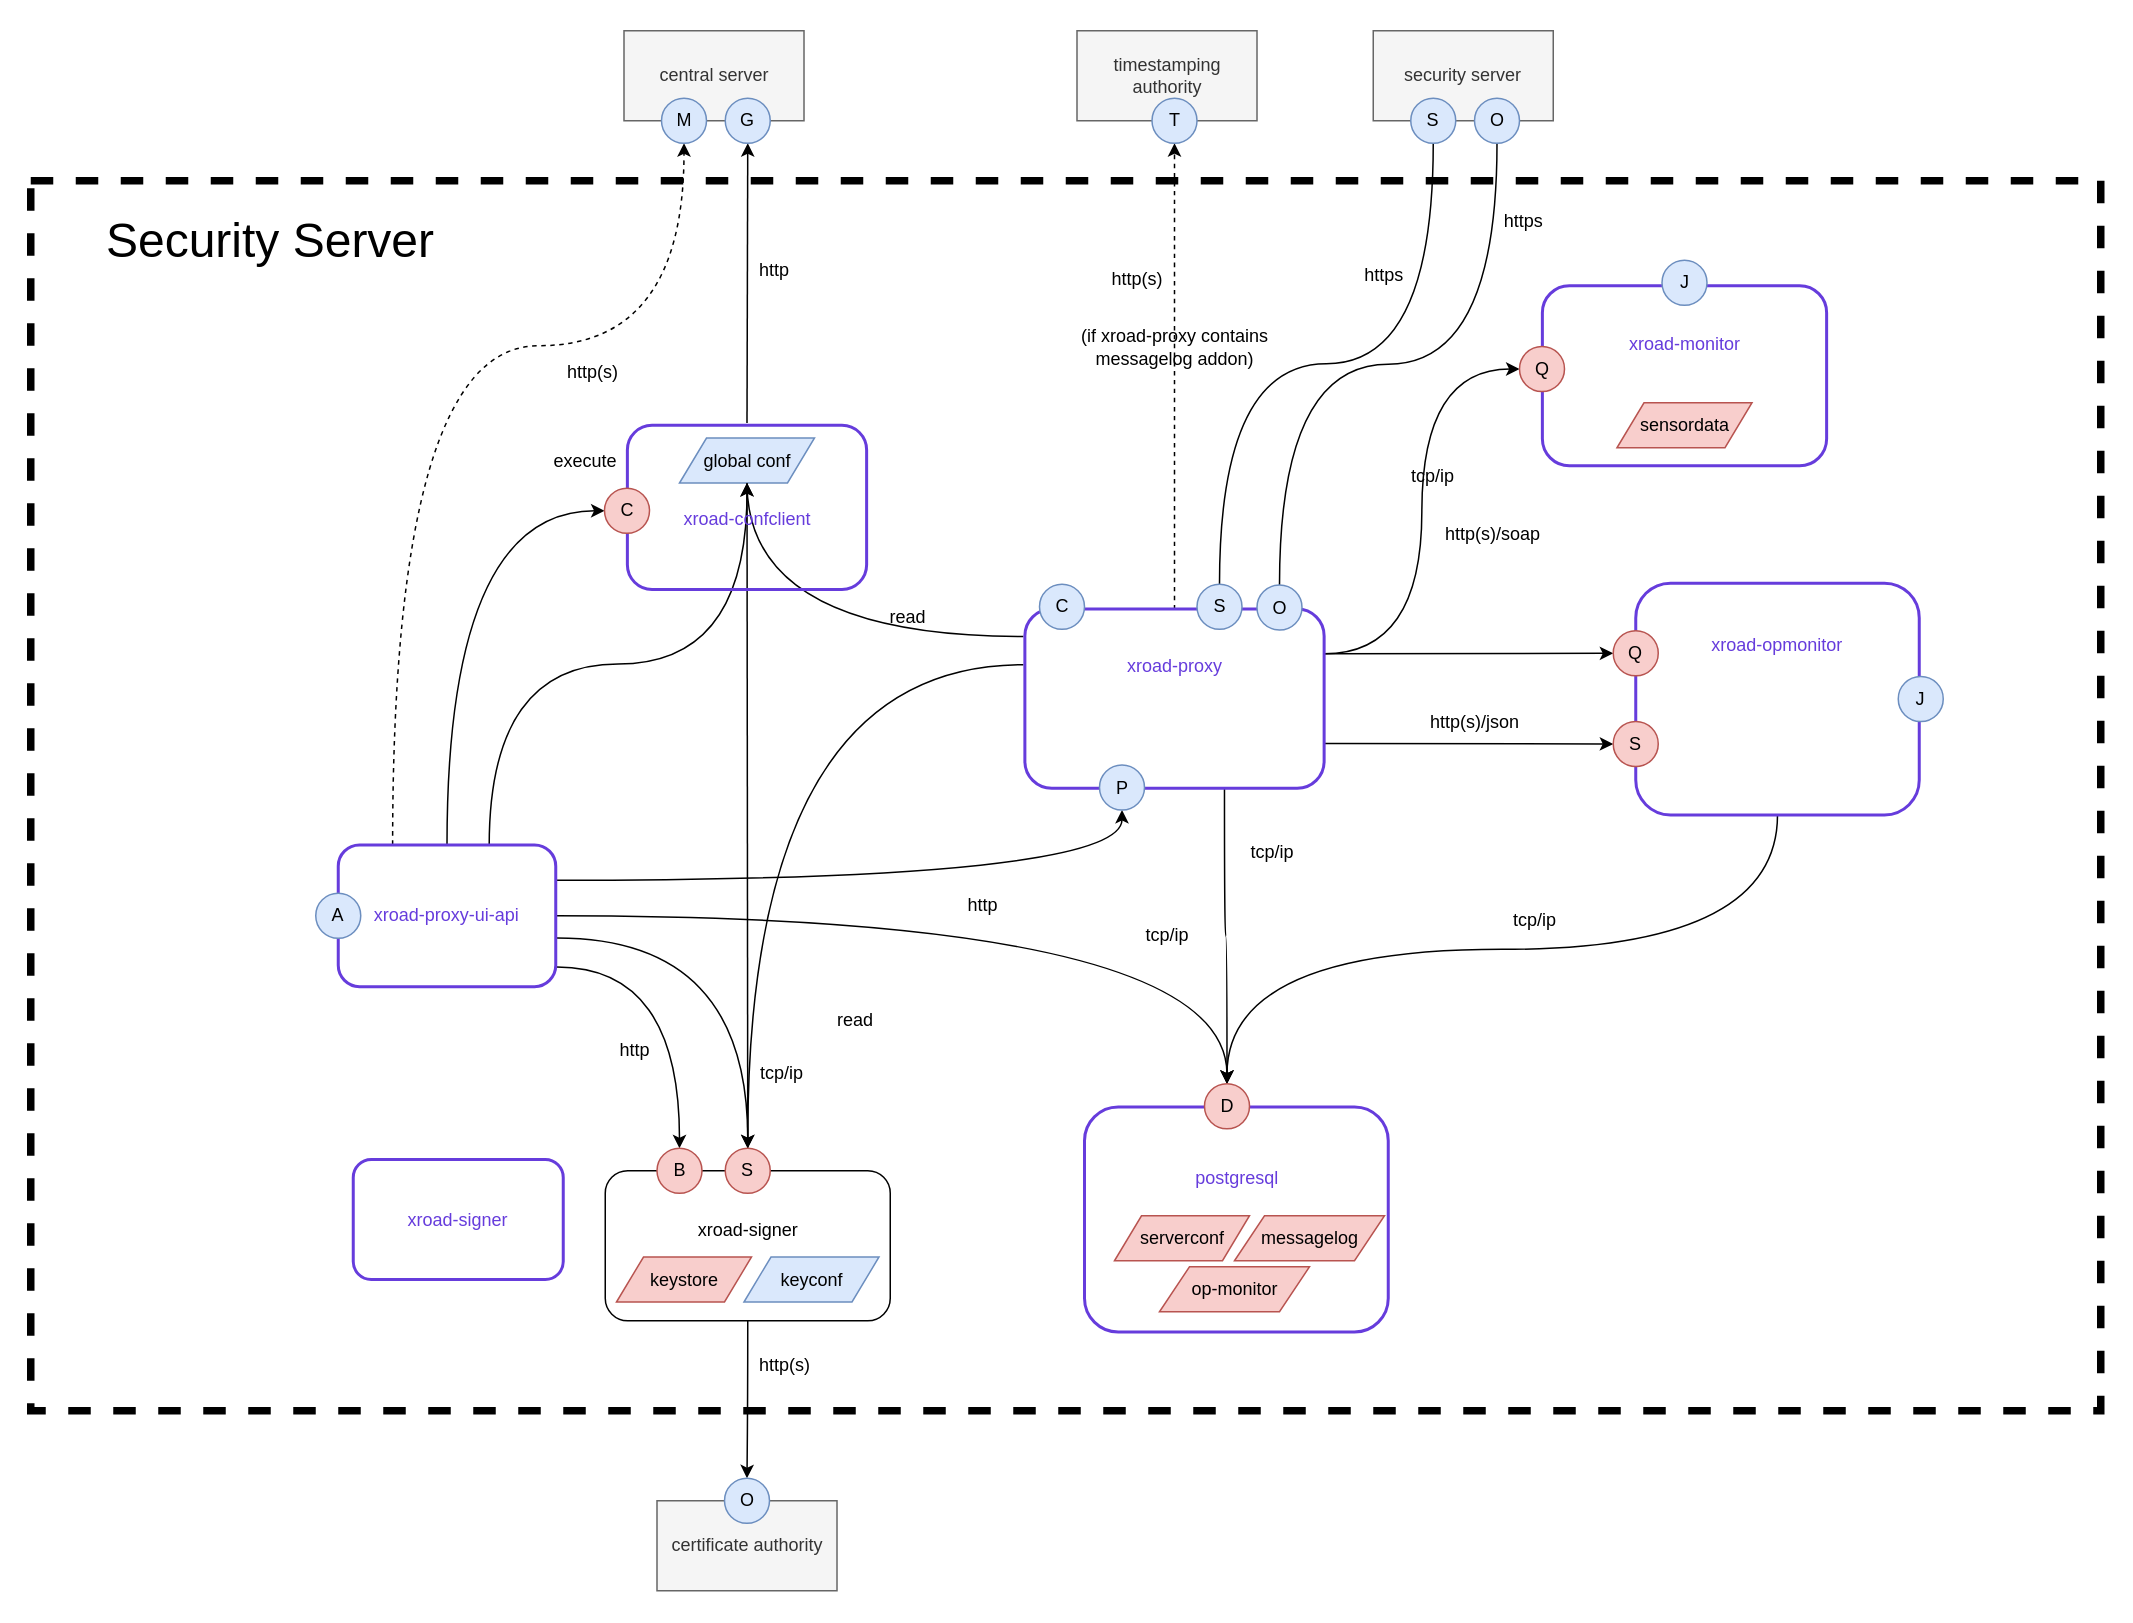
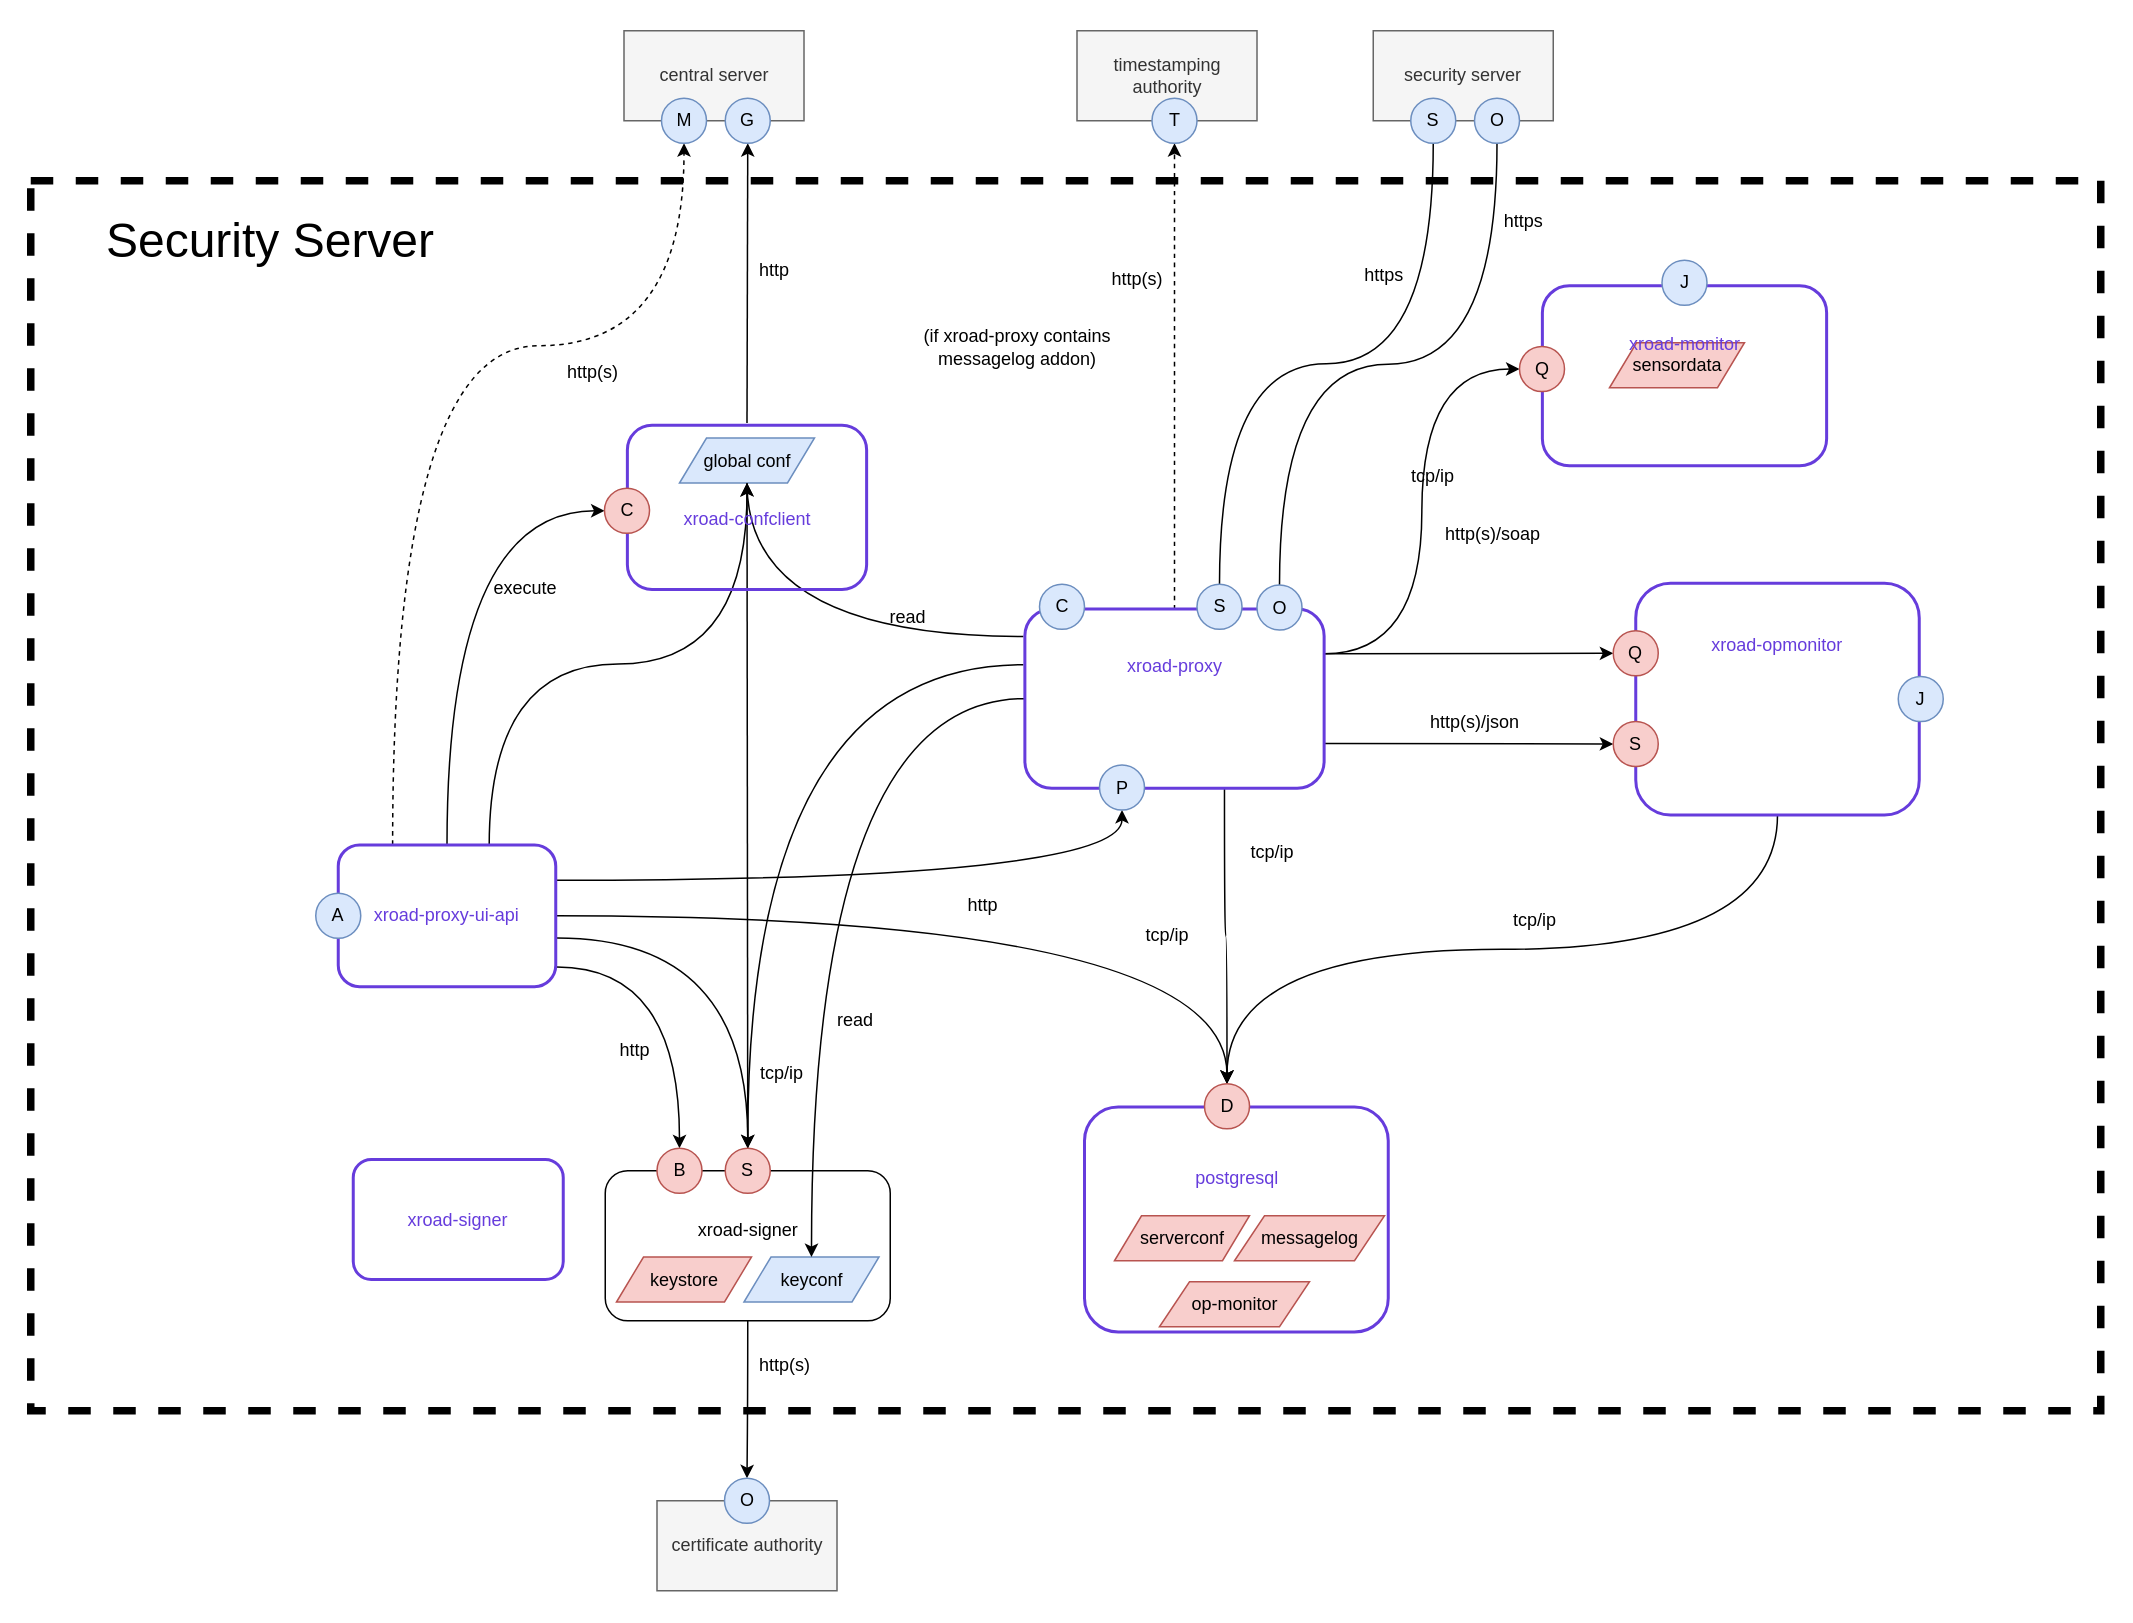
(1175, 347) -> (1017, 347)
(1685, 425) -> (1677, 365)
(586, 461) -> (526, 588)
none -> (839, 930)
(1235, 1289) -> (1235, 1304)
